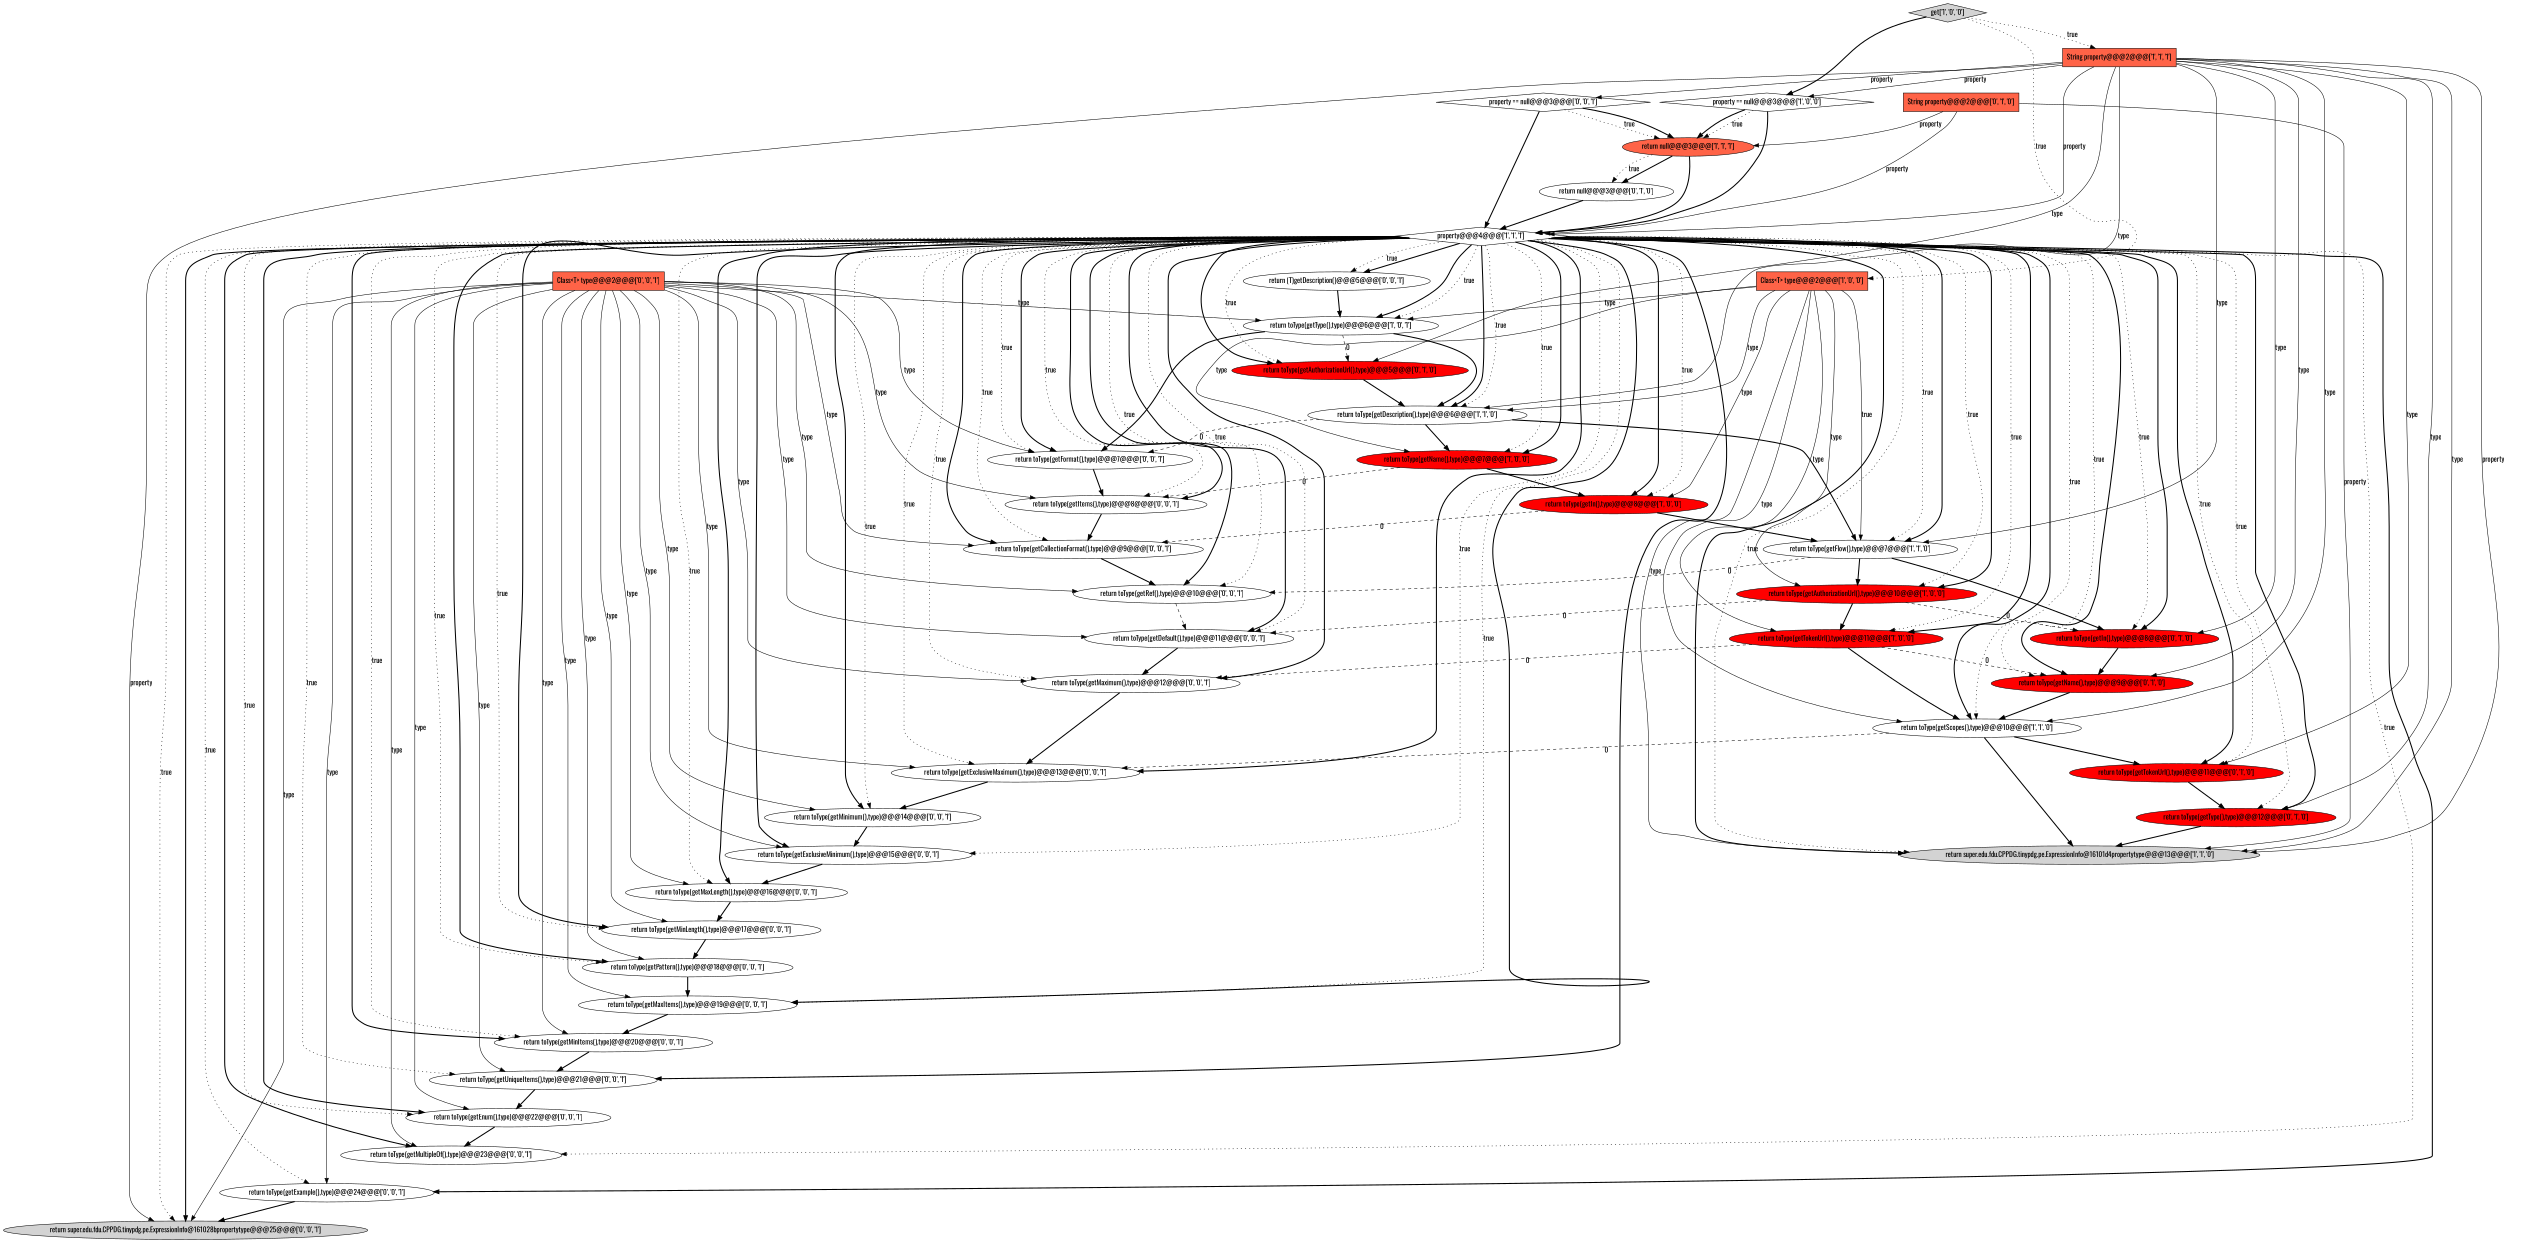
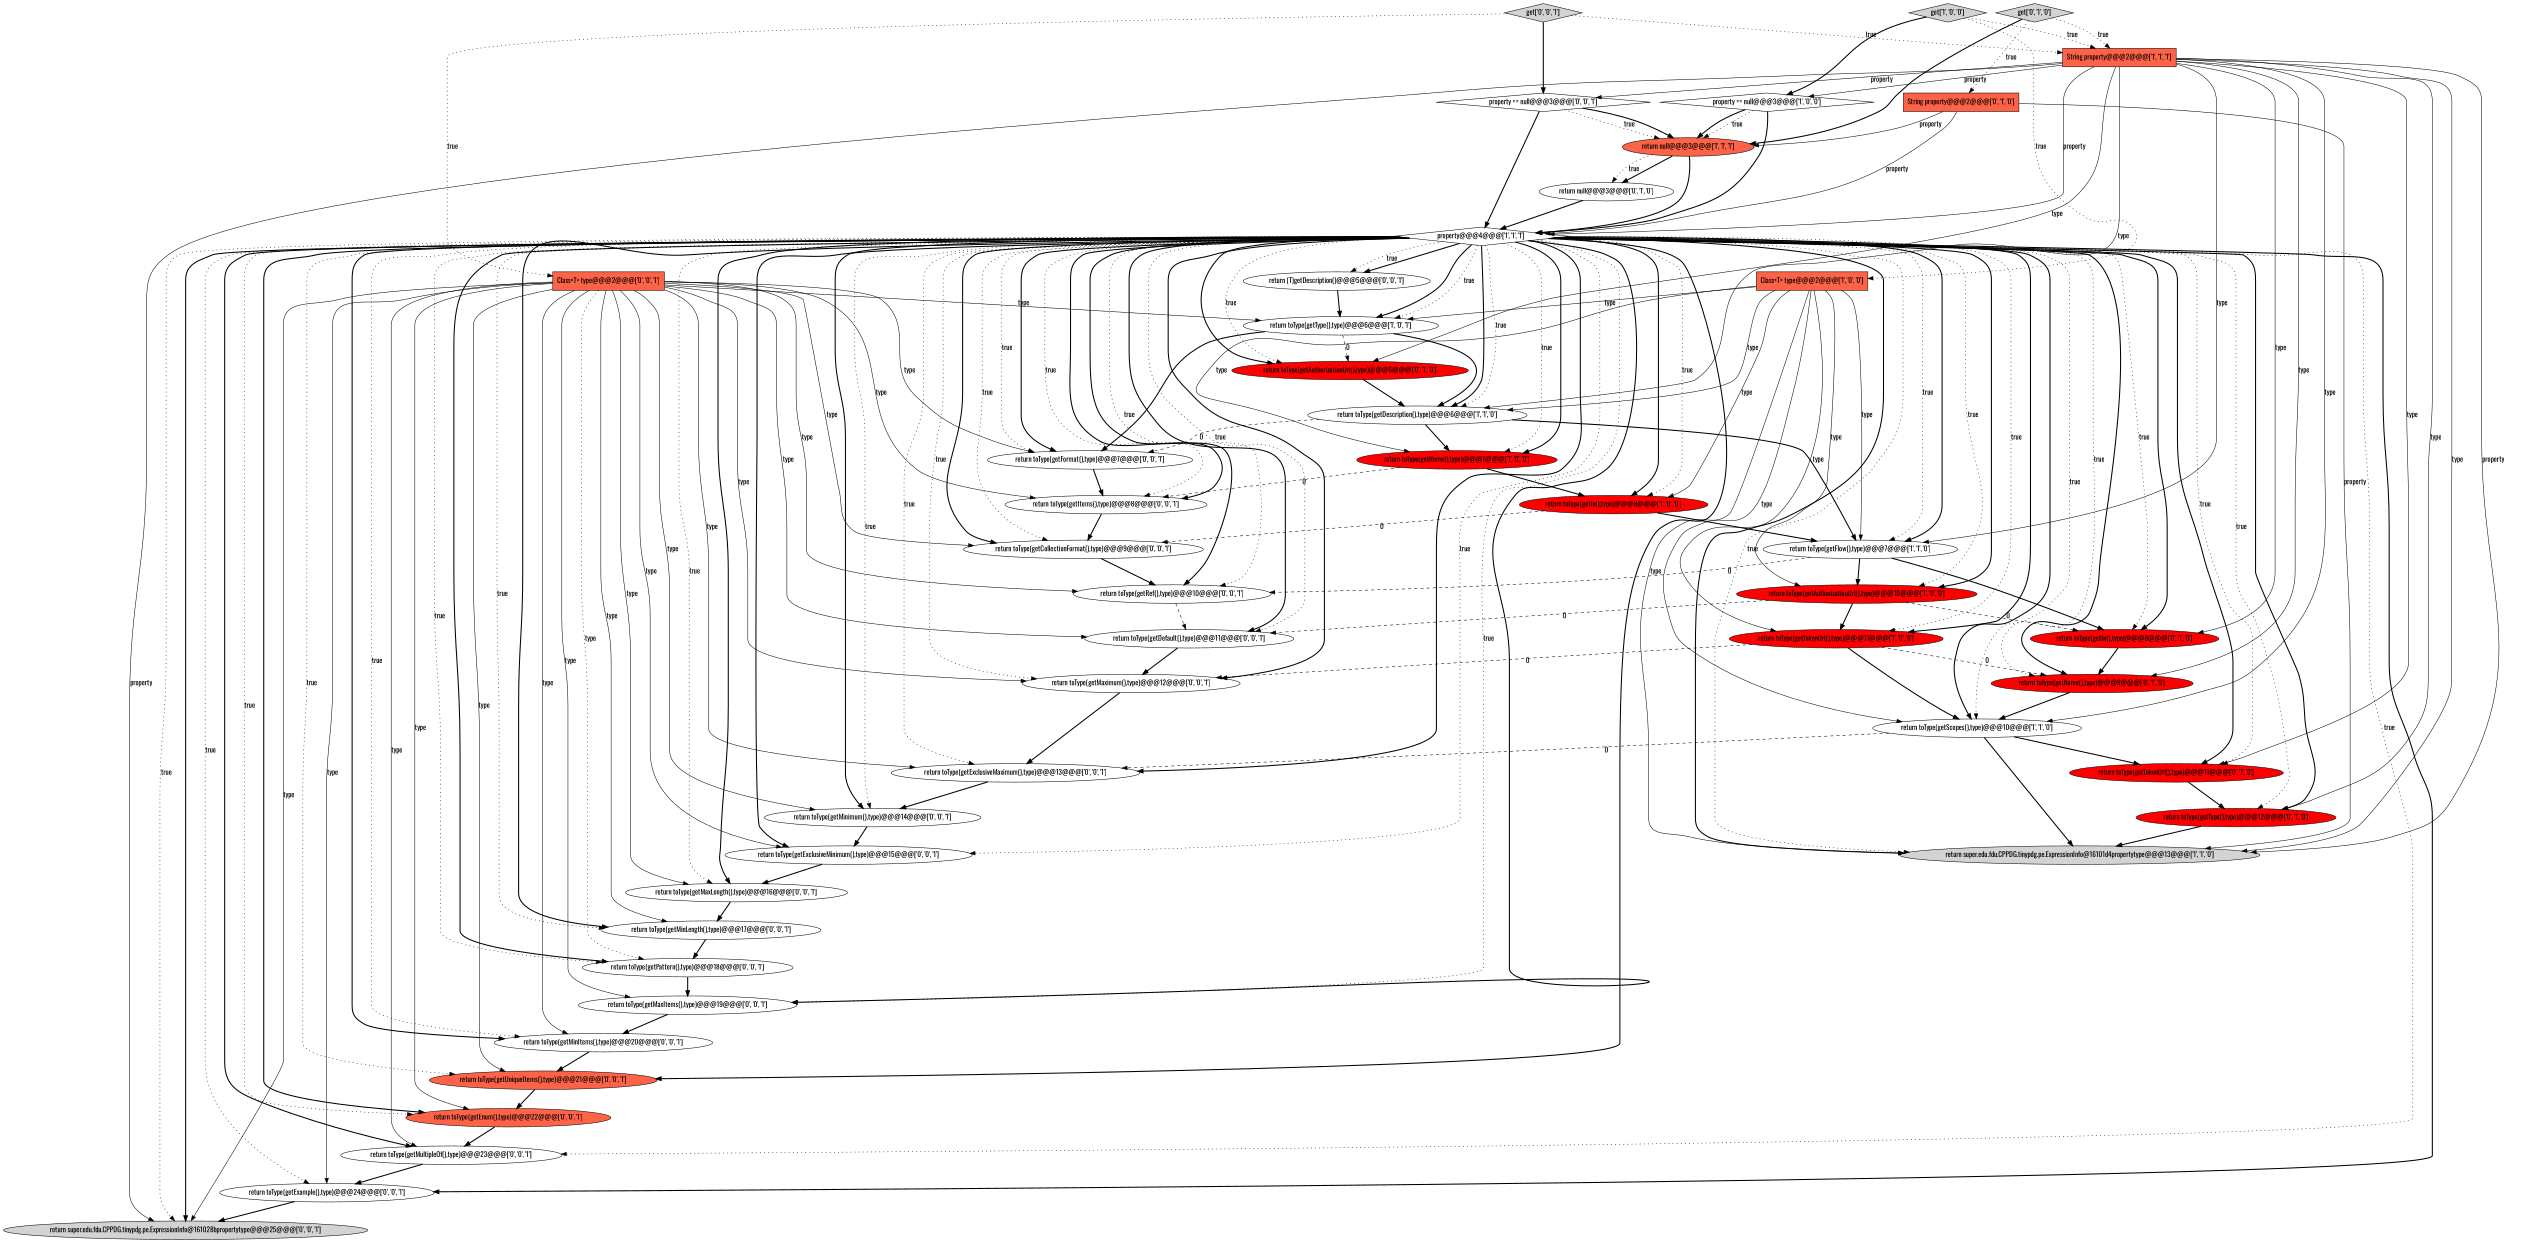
none -> (1543, 13)
none -> (2035, 13)
(1867, 415) -> (1867, 415)
(584, 638) -> (584, 638)
(543, 1080) -> (543, 1080)
(508, 1118) -> (508, 1118)
none -> (392, 1173)
